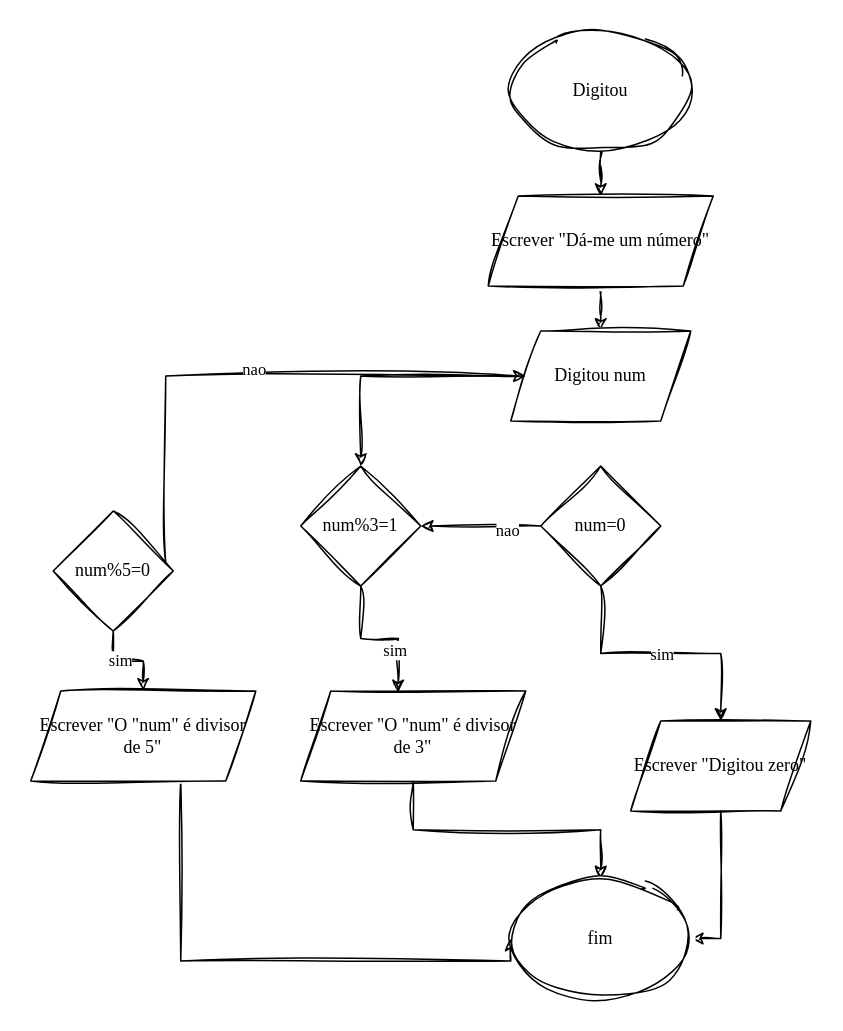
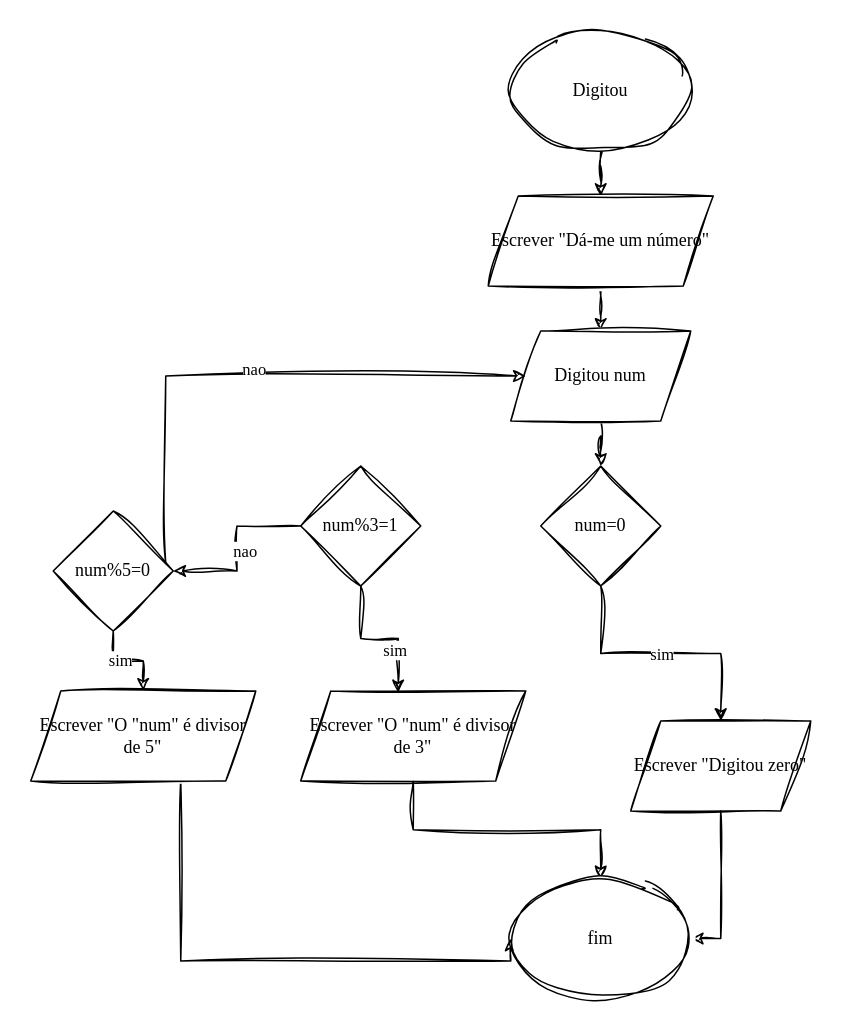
(361, 417) -> (601, 448)
(485, 526) -> none
none -> (237, 543)
